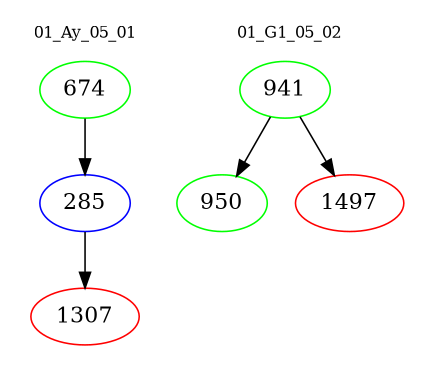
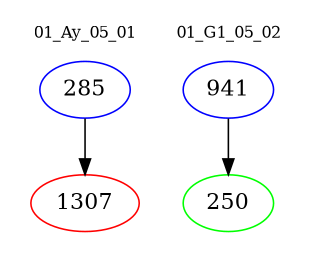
(85, 90) -> none
(285, 90) -> (228, 90)
(222, 203) -> (228, 203)
(350, 203) -> none
